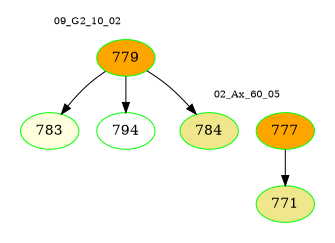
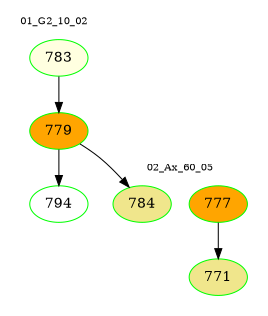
(88, 22) -> (54, 22)
(85, 87) -> (59, 89)
